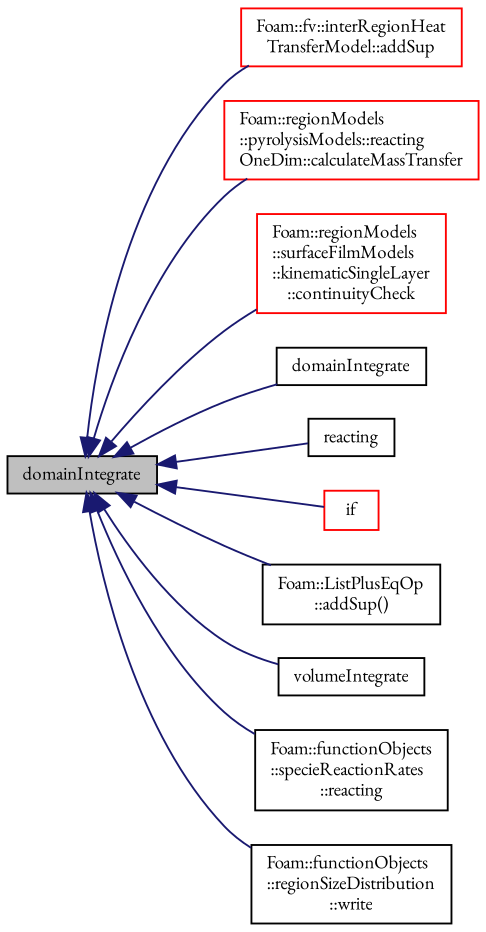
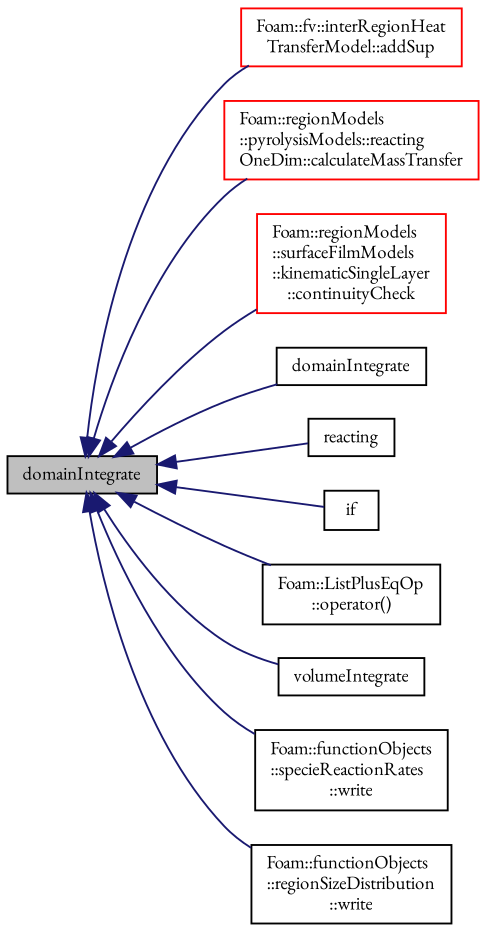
(351, 510) -> (351, 510)
(351, 594) -> (351, 594)
(351, 770) -> (351, 770)
